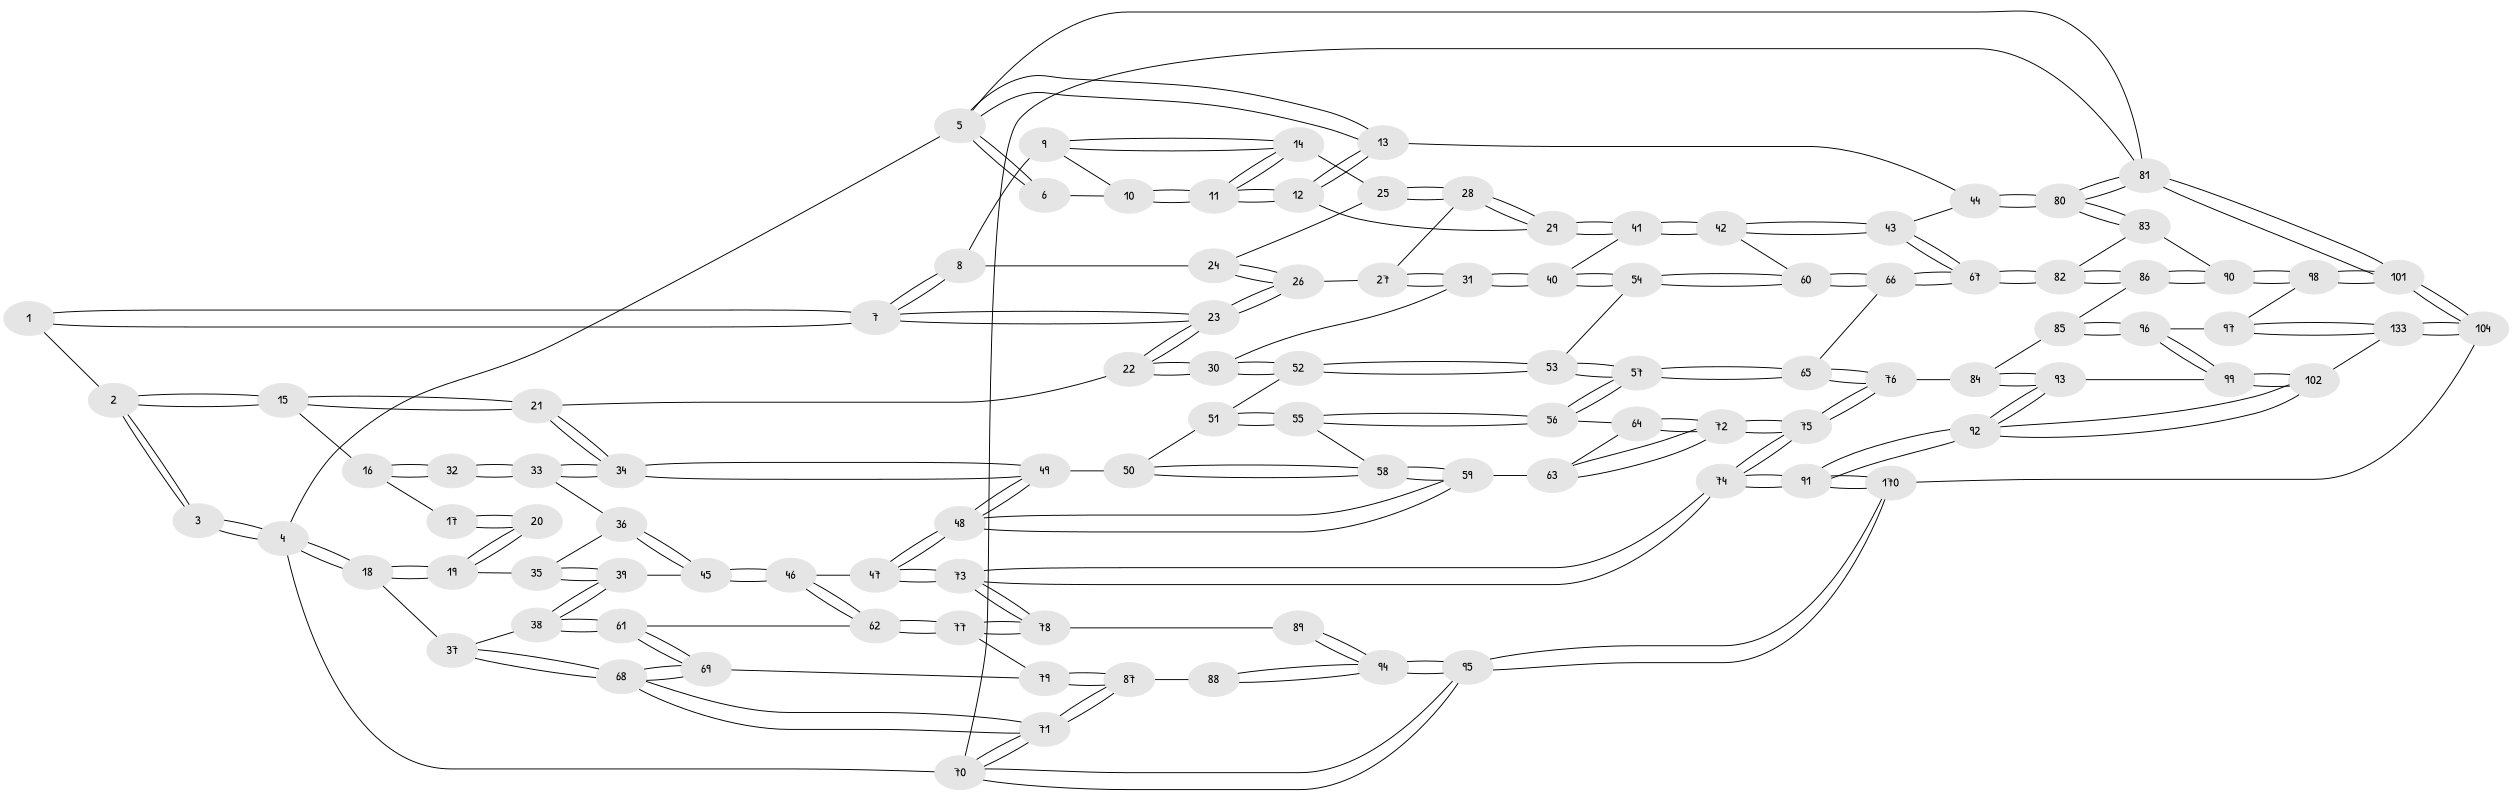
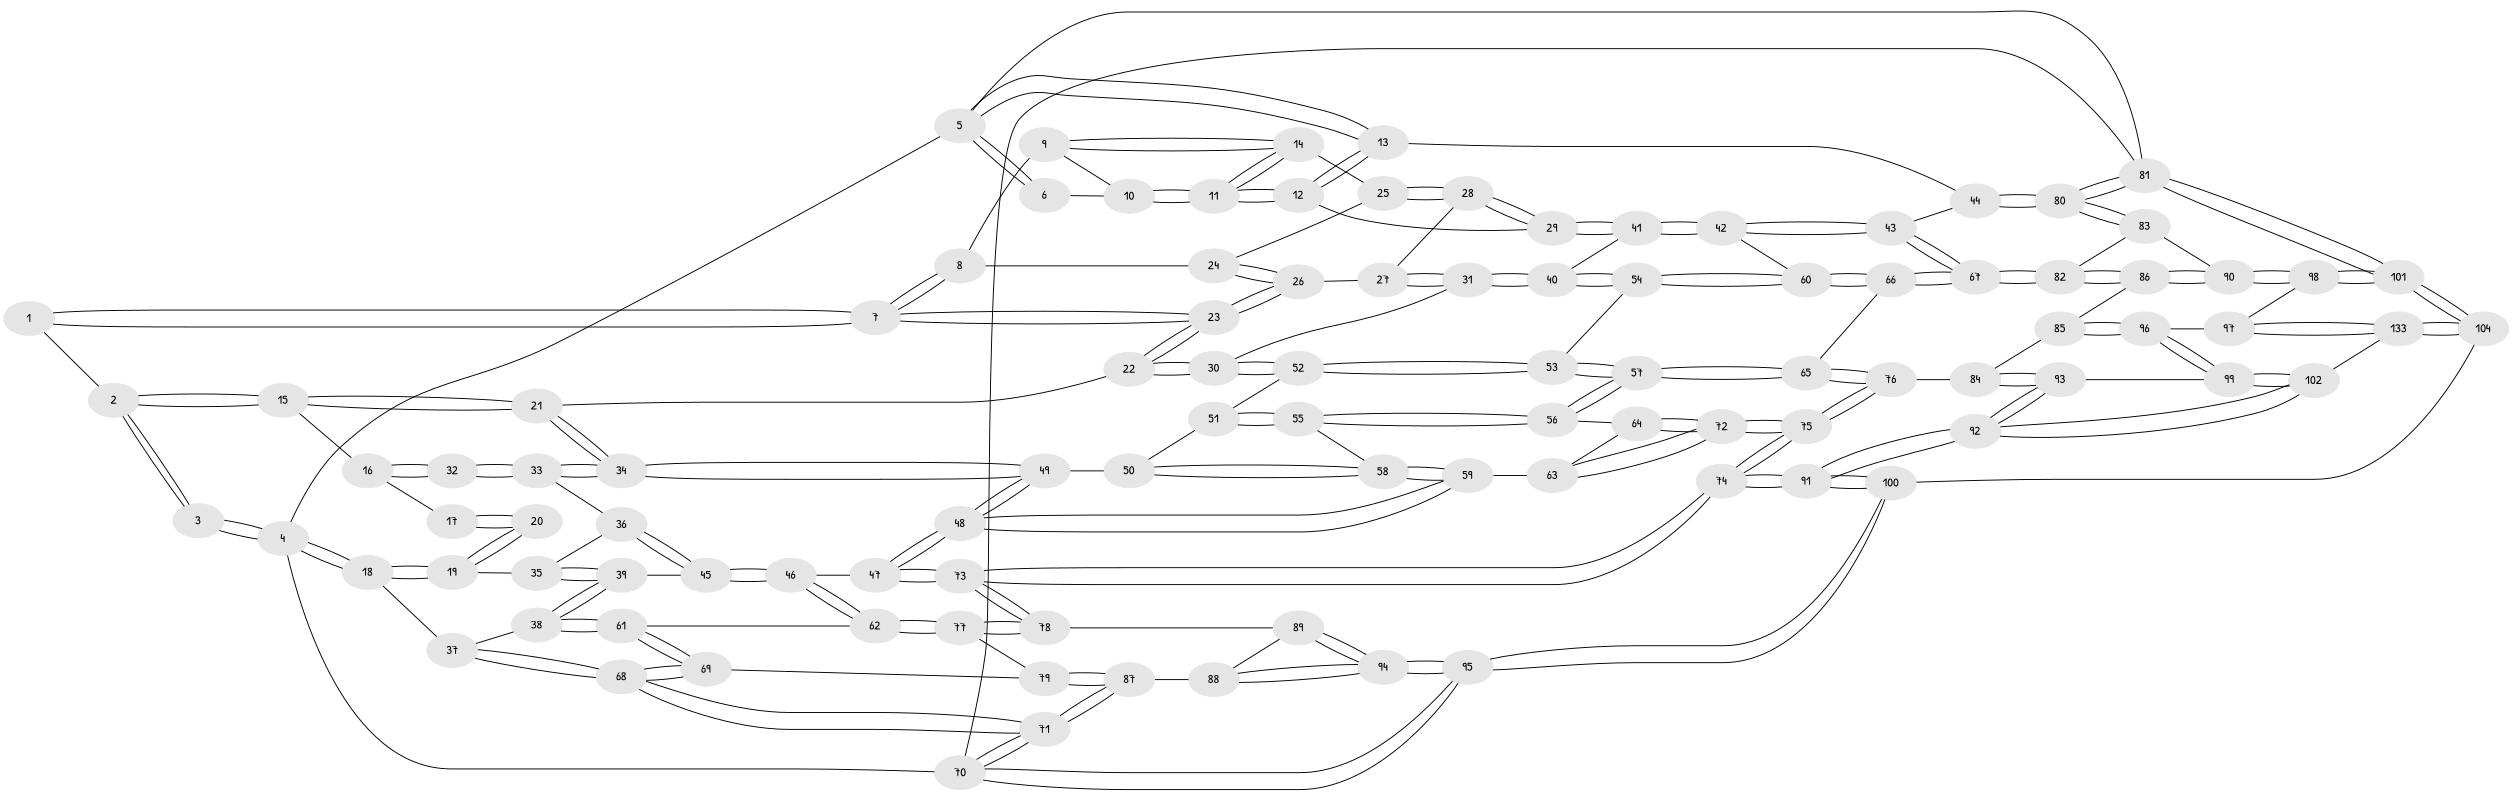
(1891, 483) -> (1891, 483)
none -> (1256, 654)
